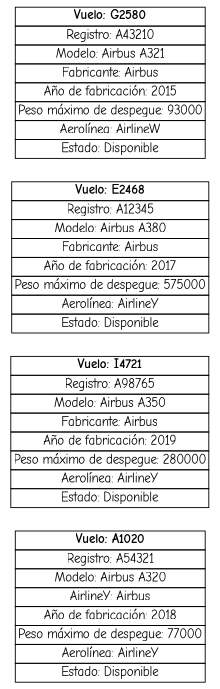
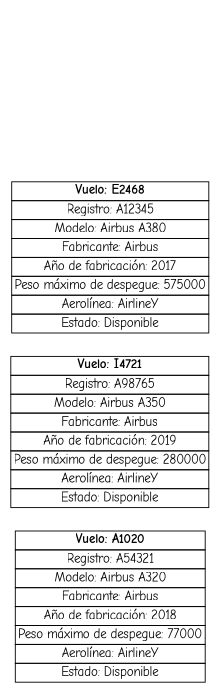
(110, 83) -> none
(110, 597) -> (110, 597)
